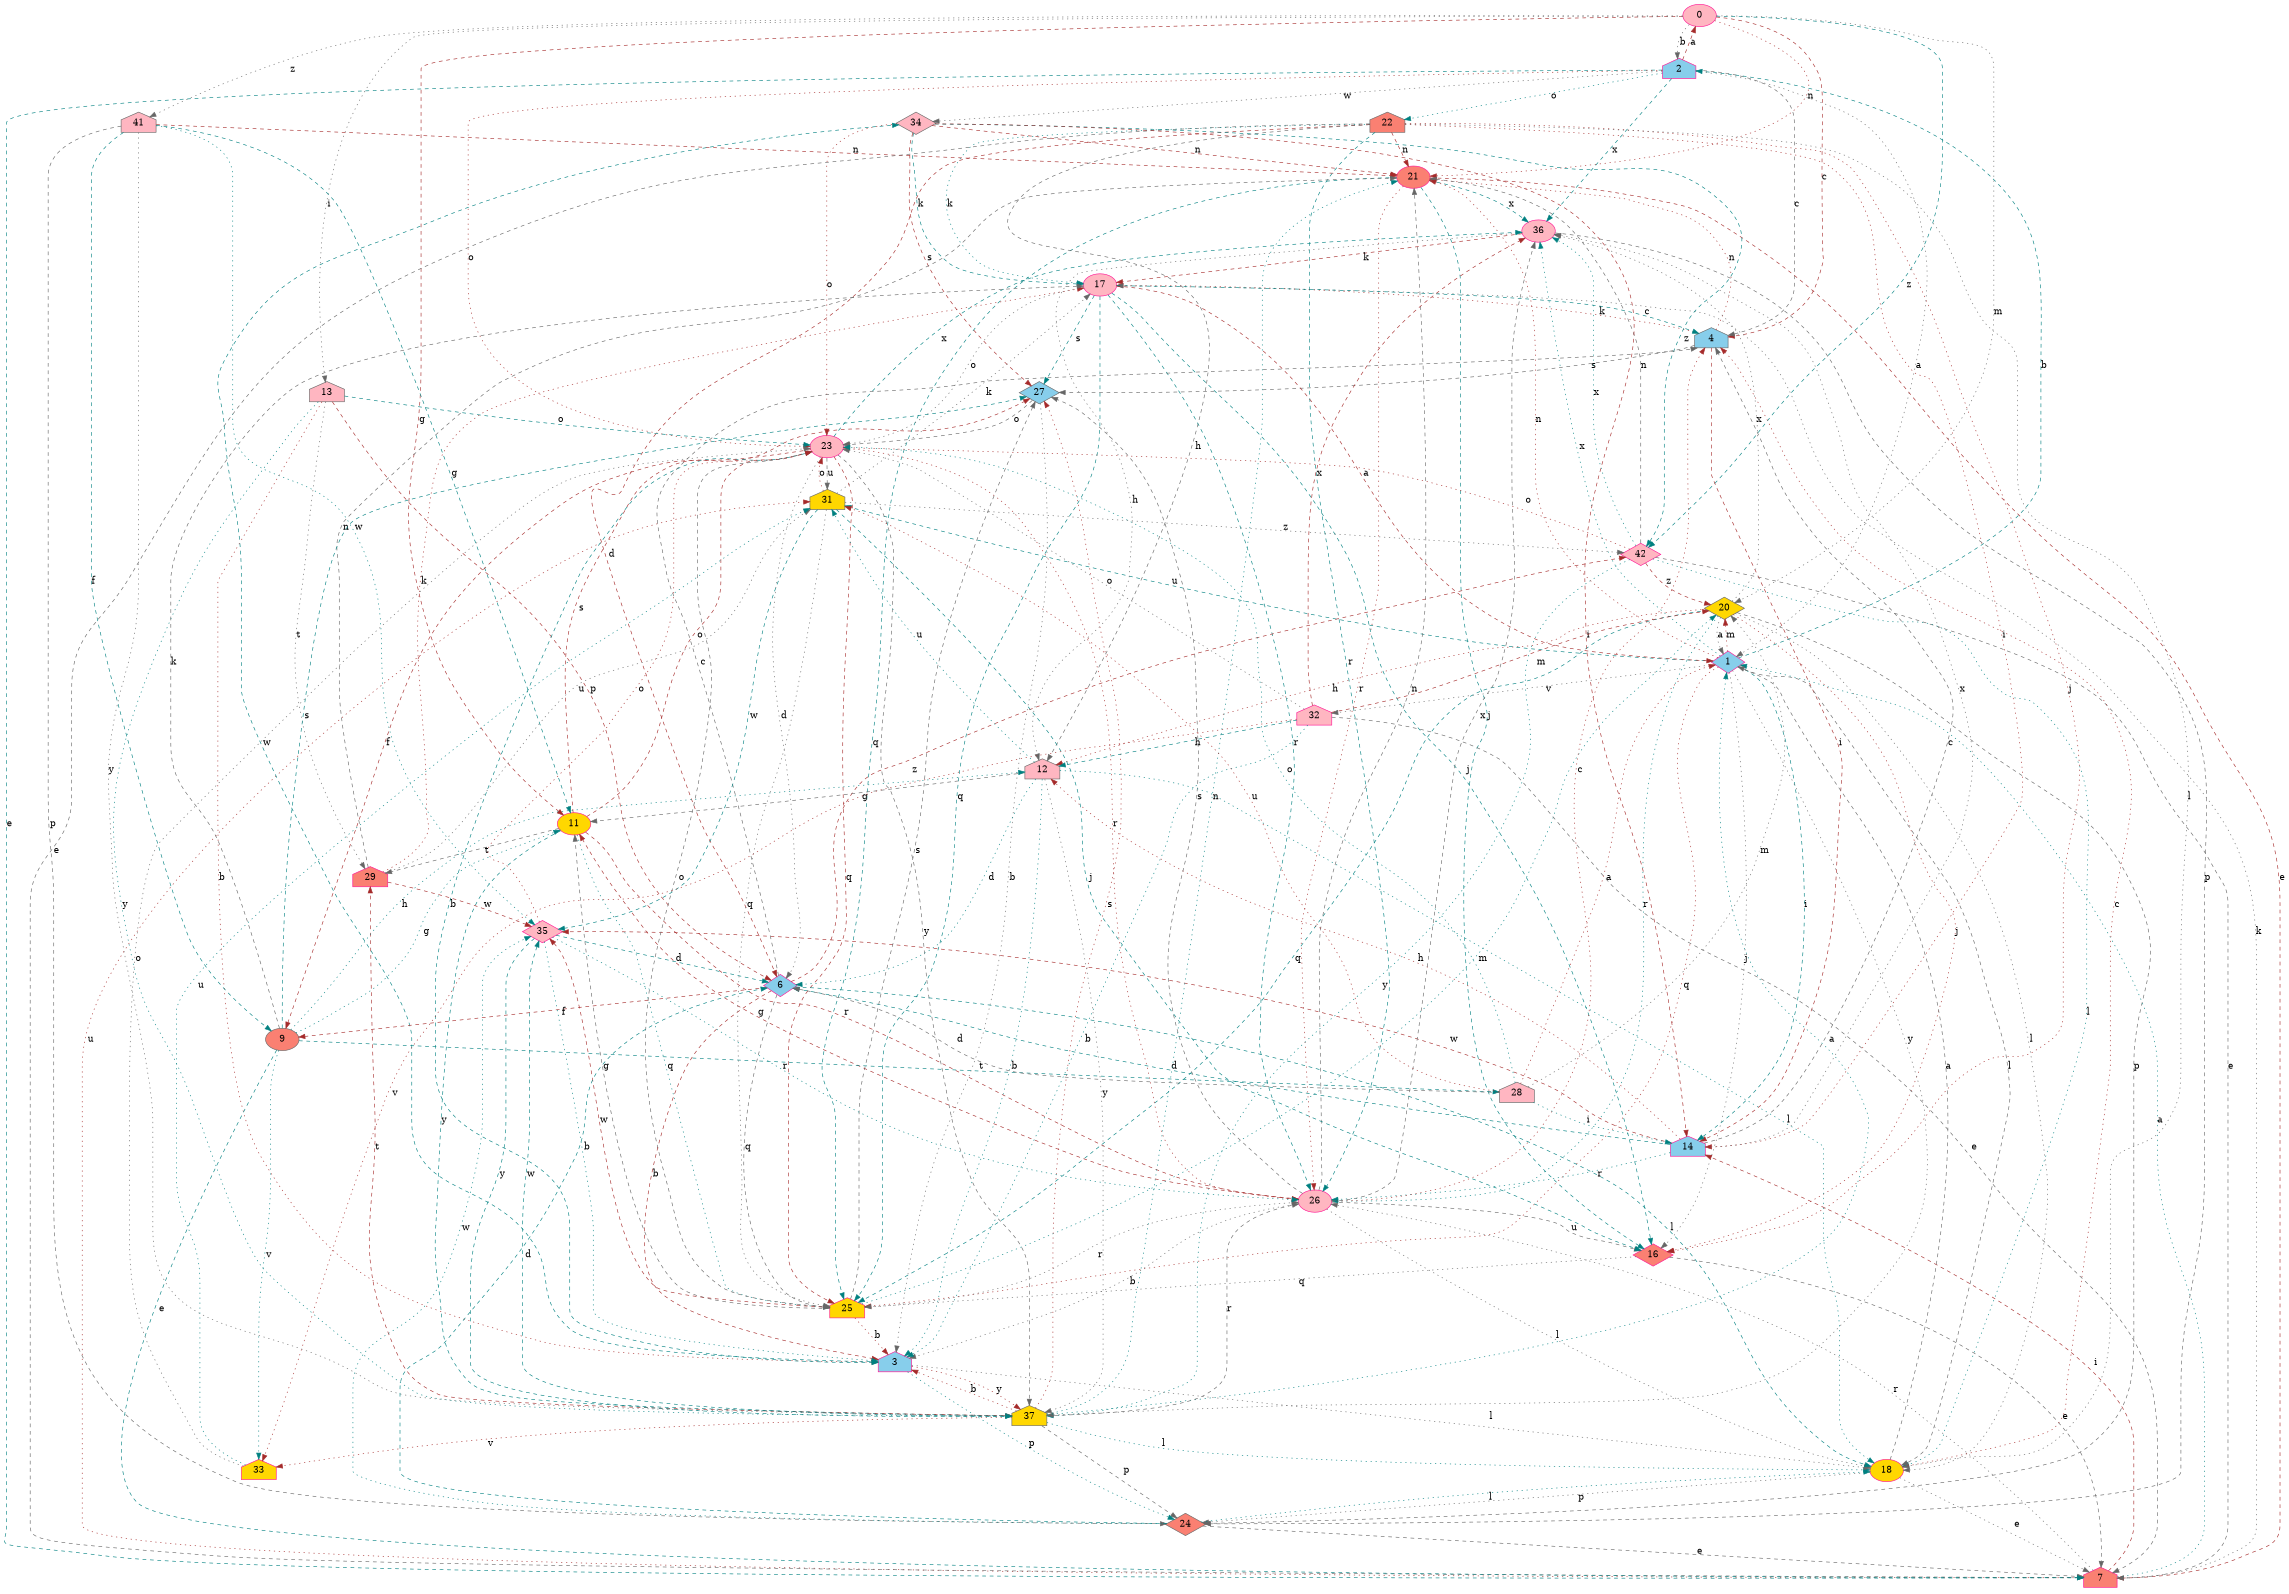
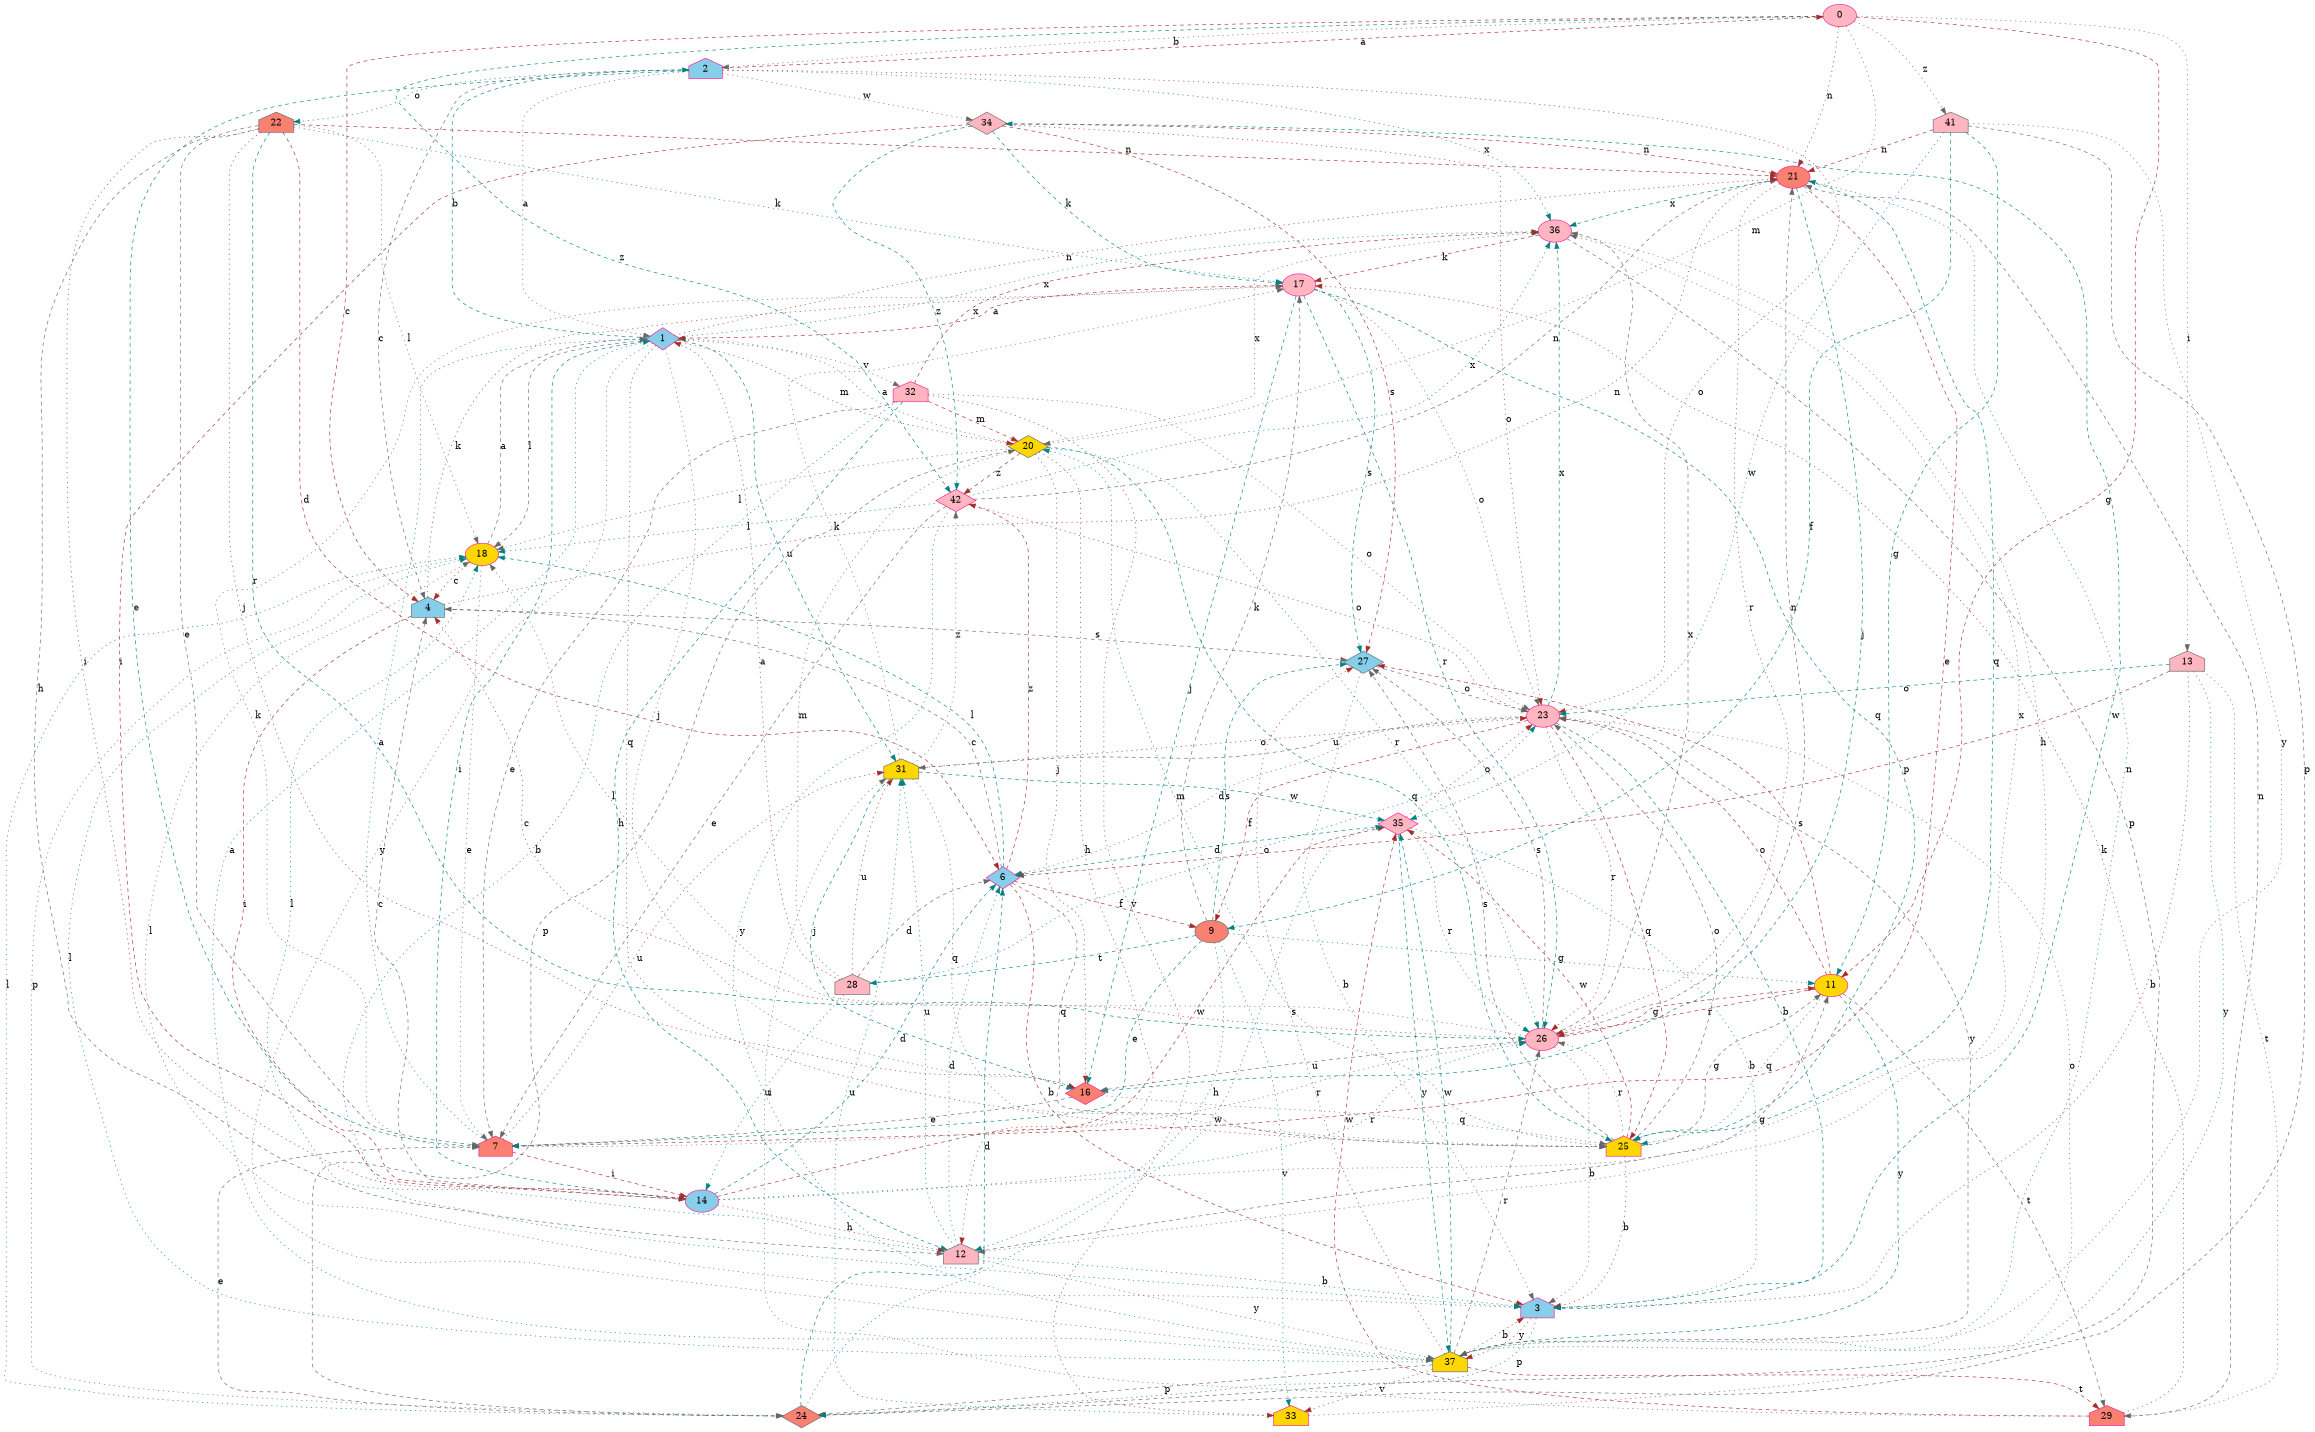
(1611, 148) -> (1152, 92)
(1407, 293) -> none
(1668, 587) -> (995, 472)
(1688, 1147) -> (702, 1201)
